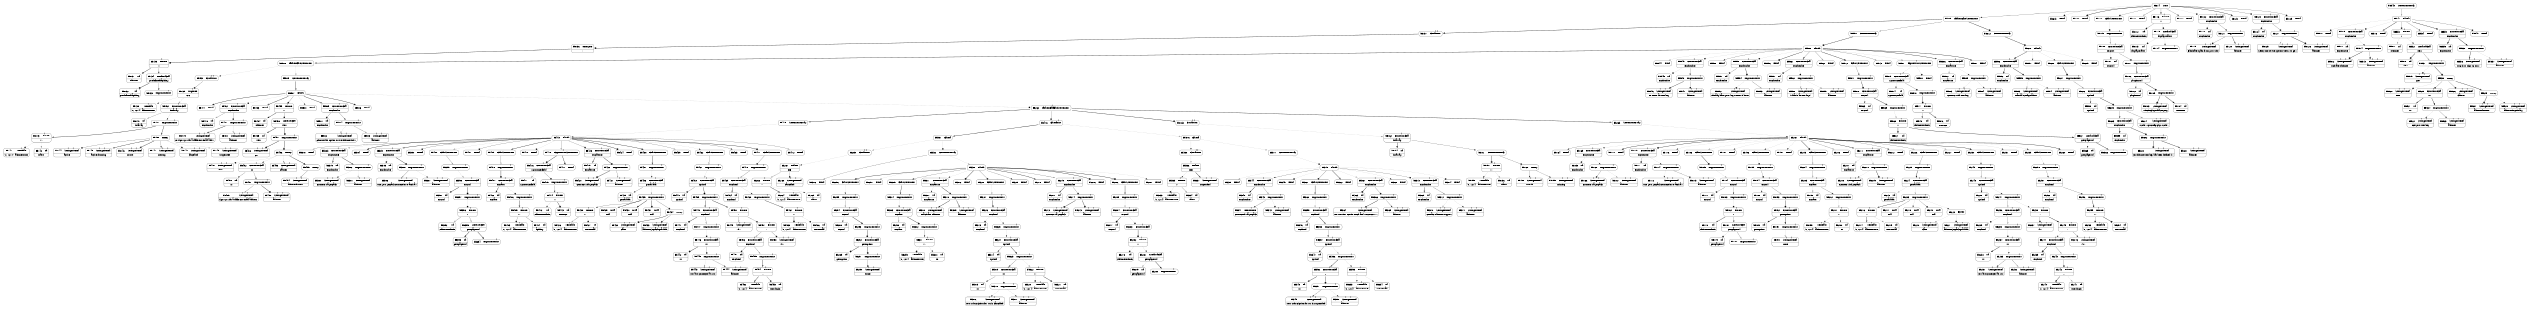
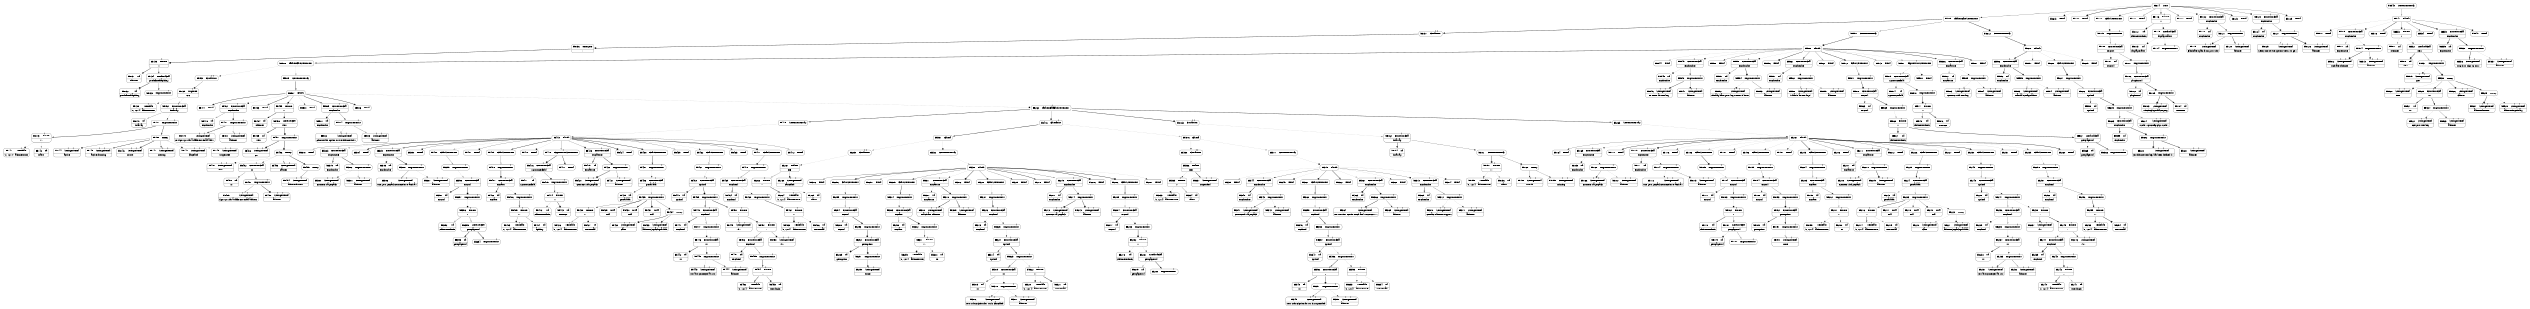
(875, 165) -> (895, 173)
(1250, 210) -> (1250, 210)
(1961, 212) -> (1961, 212)
(1143, 227) -> (1143, 227)
